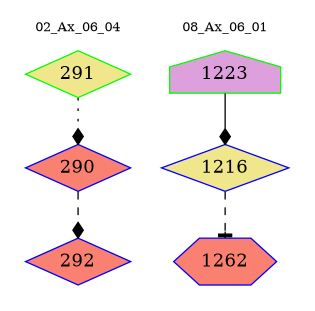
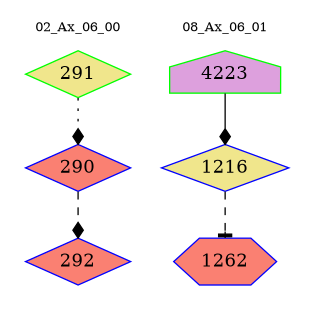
(78, 28) -> (78, 28)
(225, 74) -> (225, 74)
